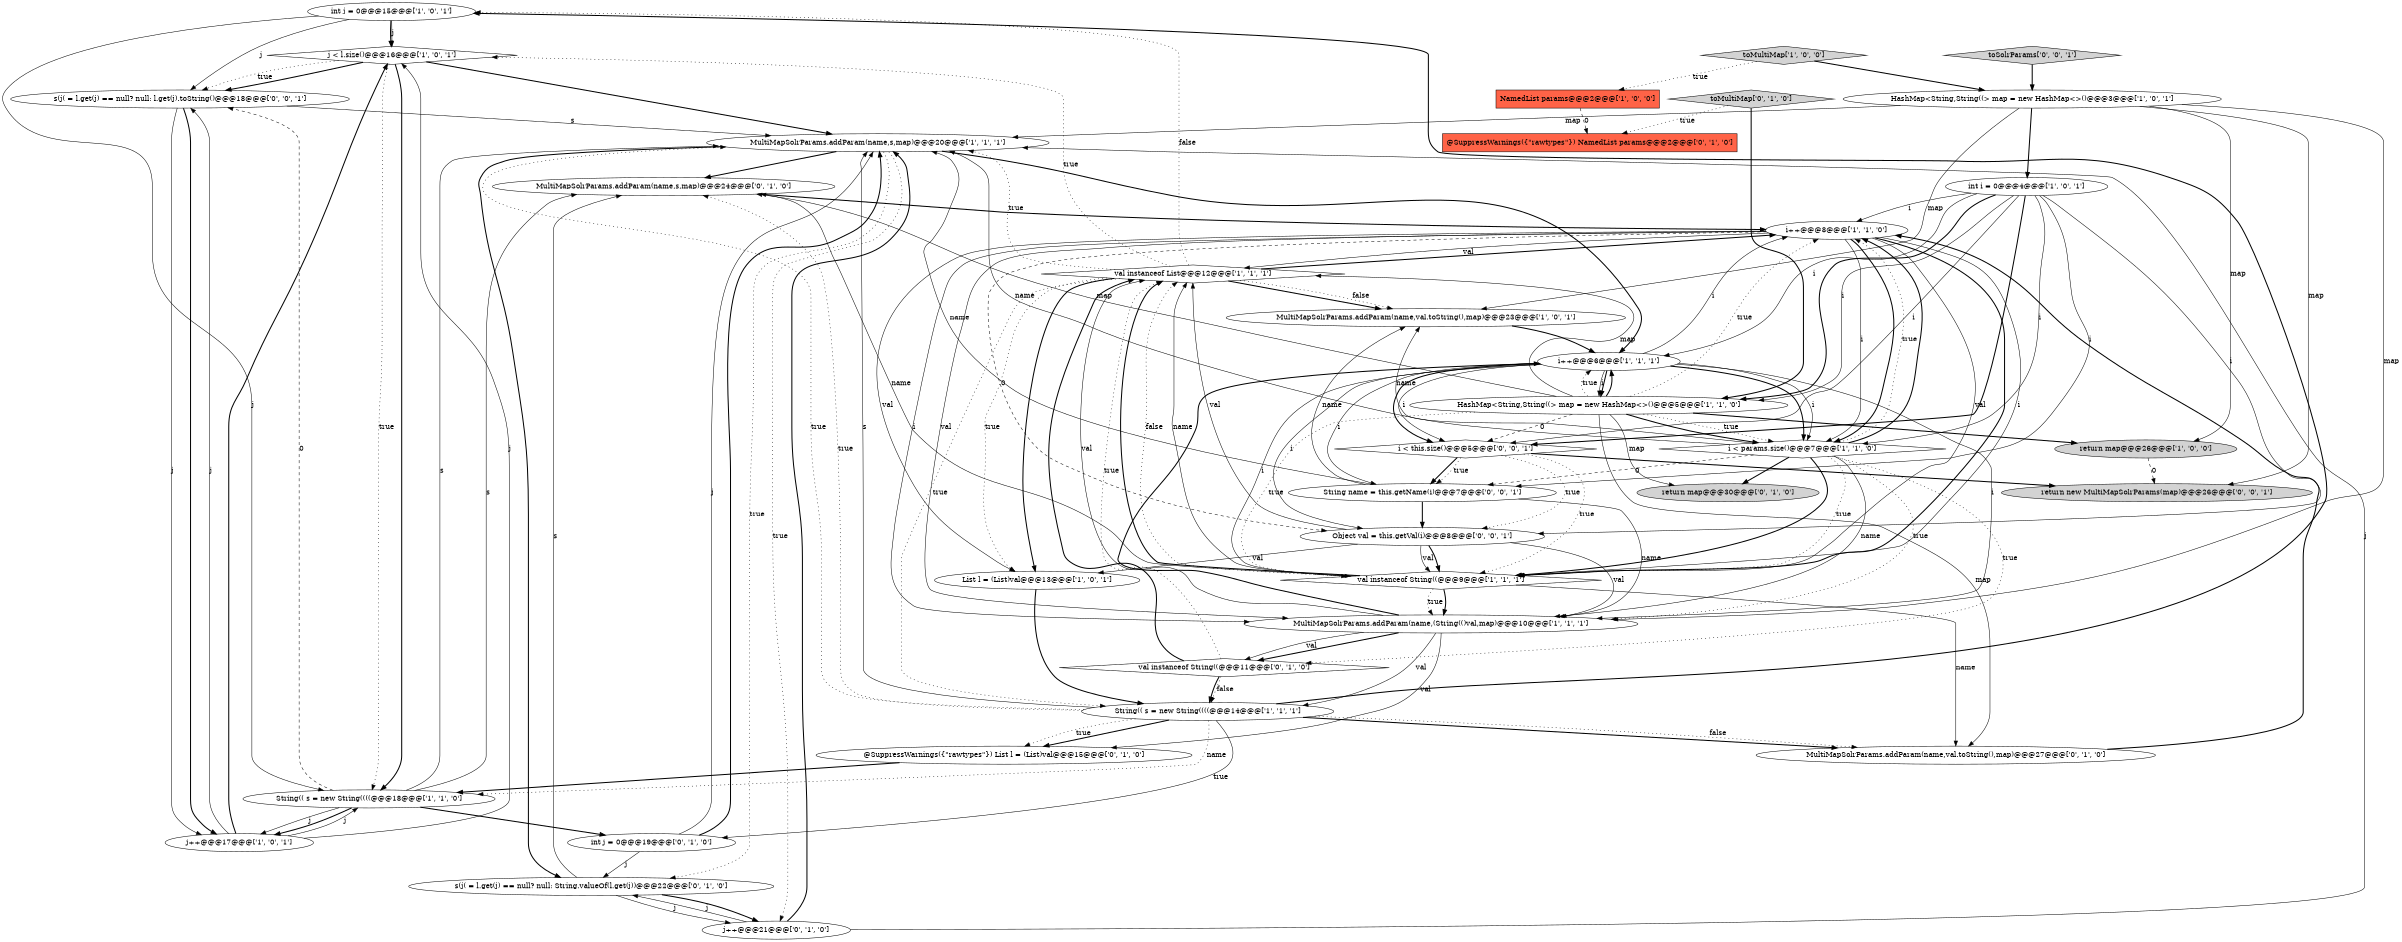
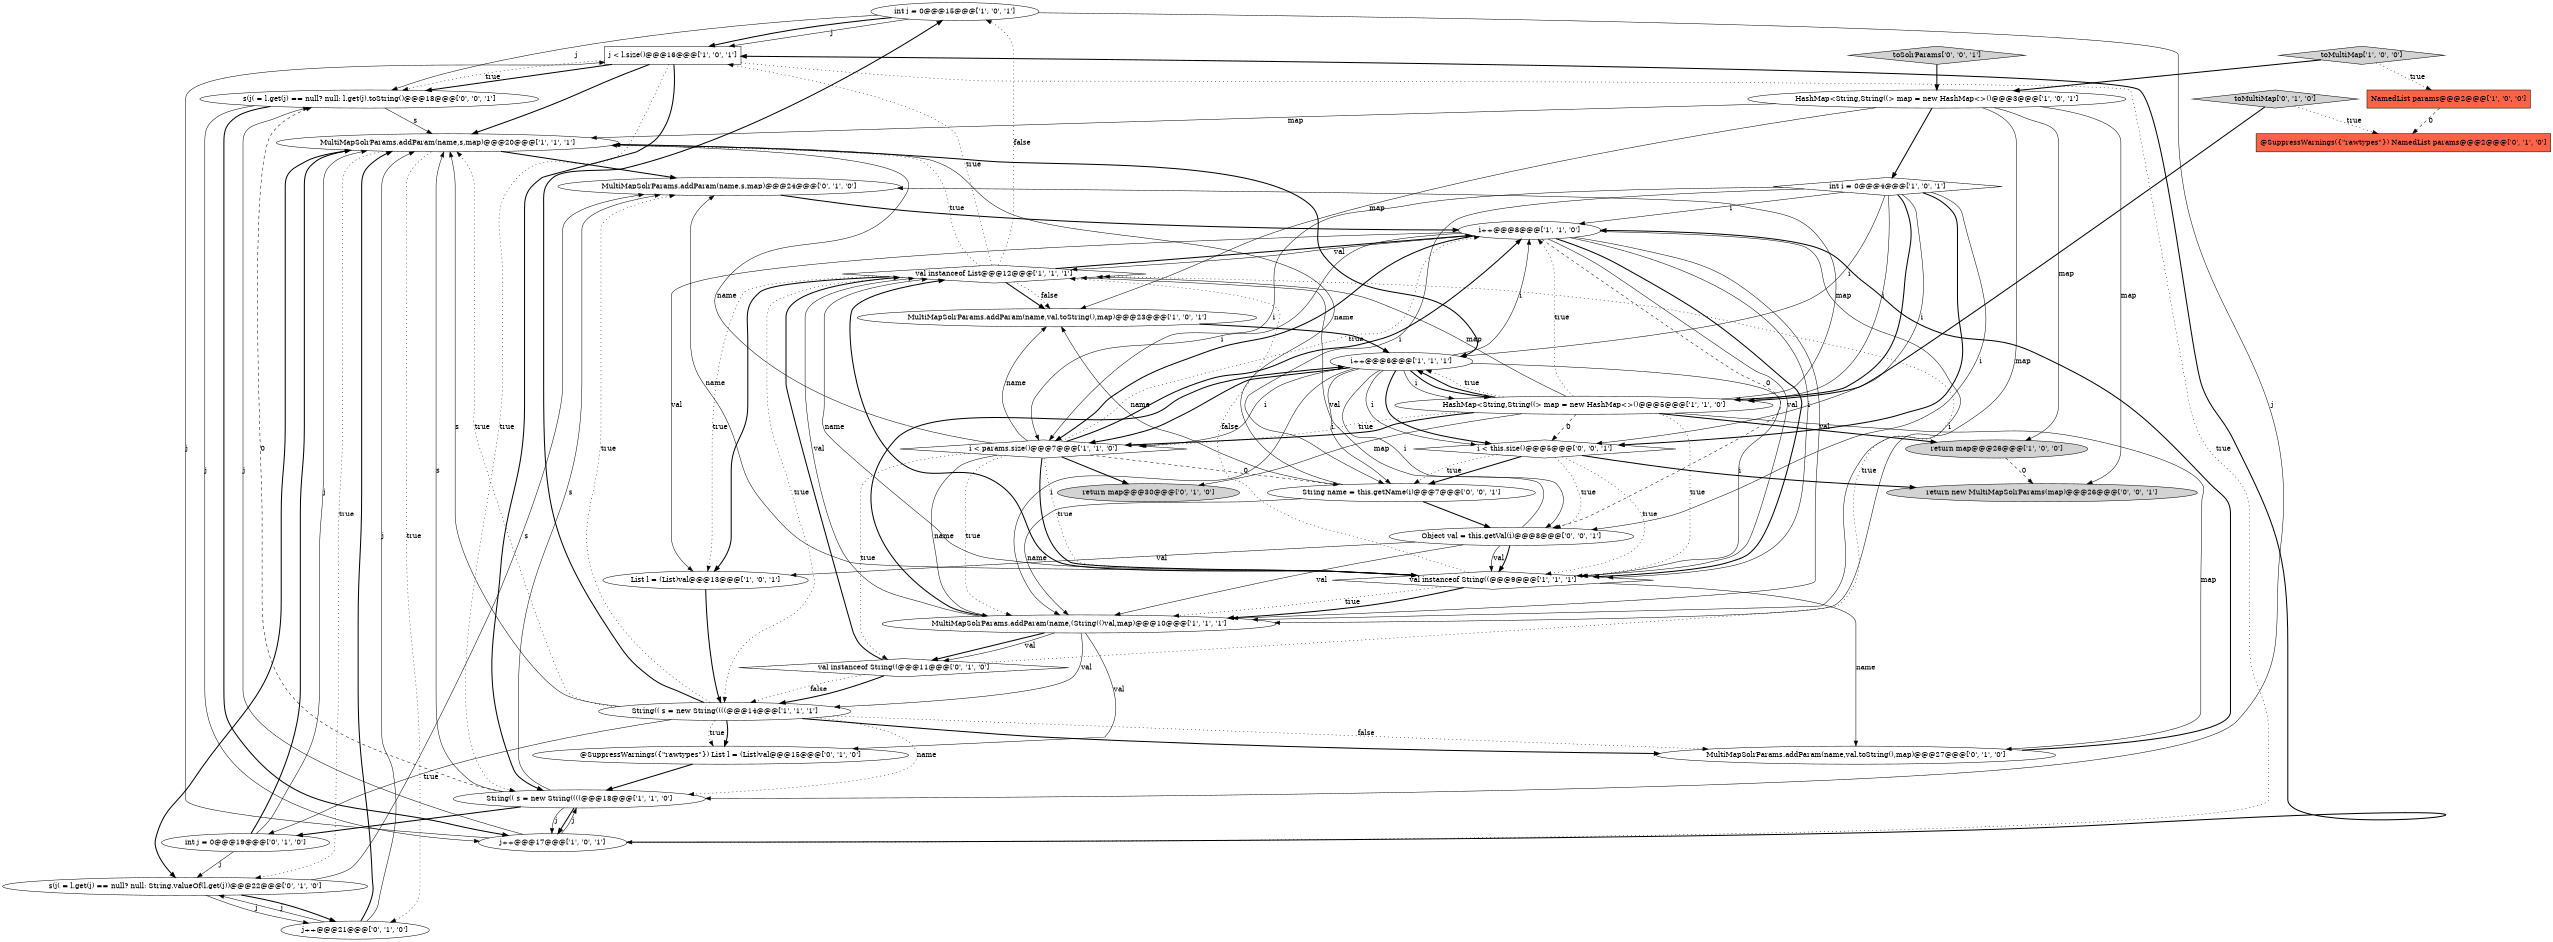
(392, 55) -> (673, 55)
(2027, 187) -> (1888, 187)
none -> (2250, 558)
